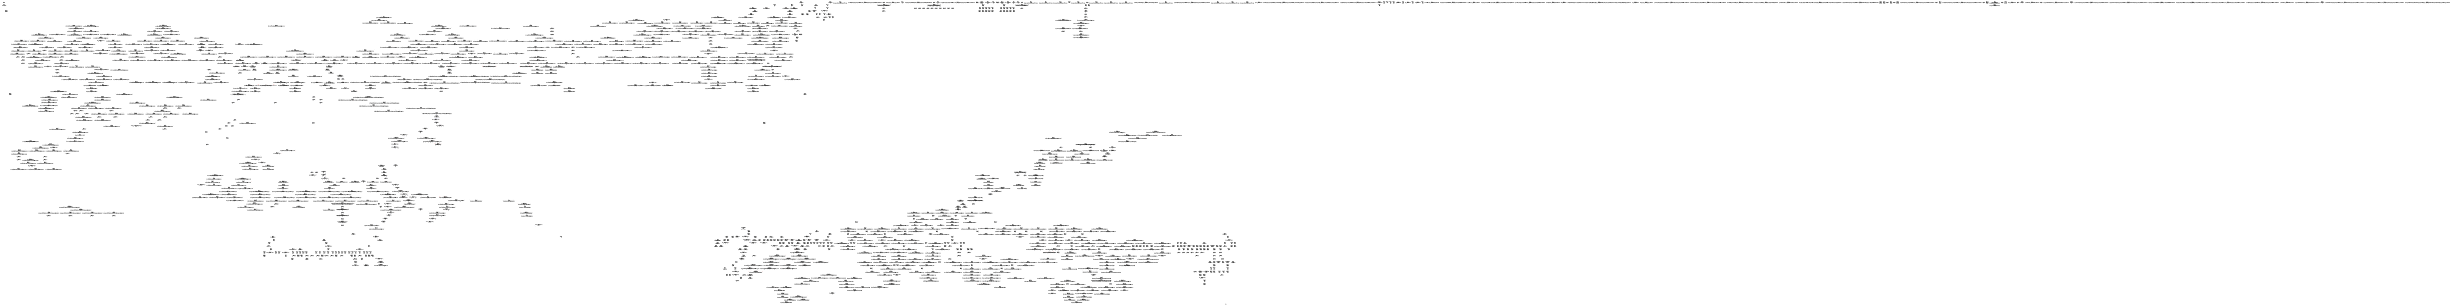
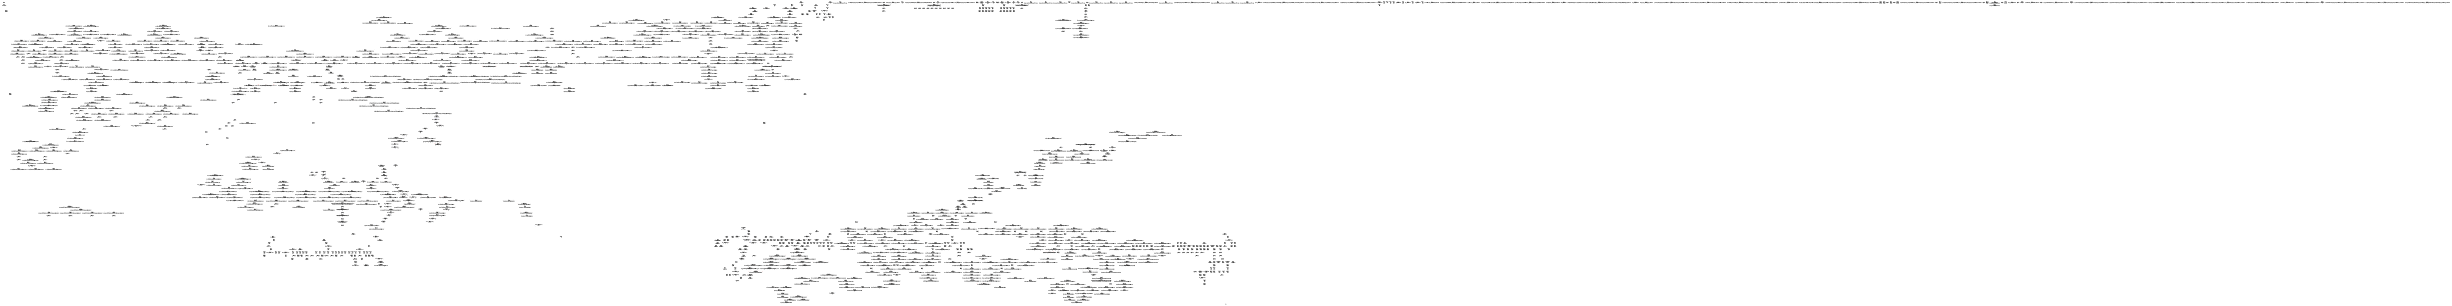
(536, 47) -> none
